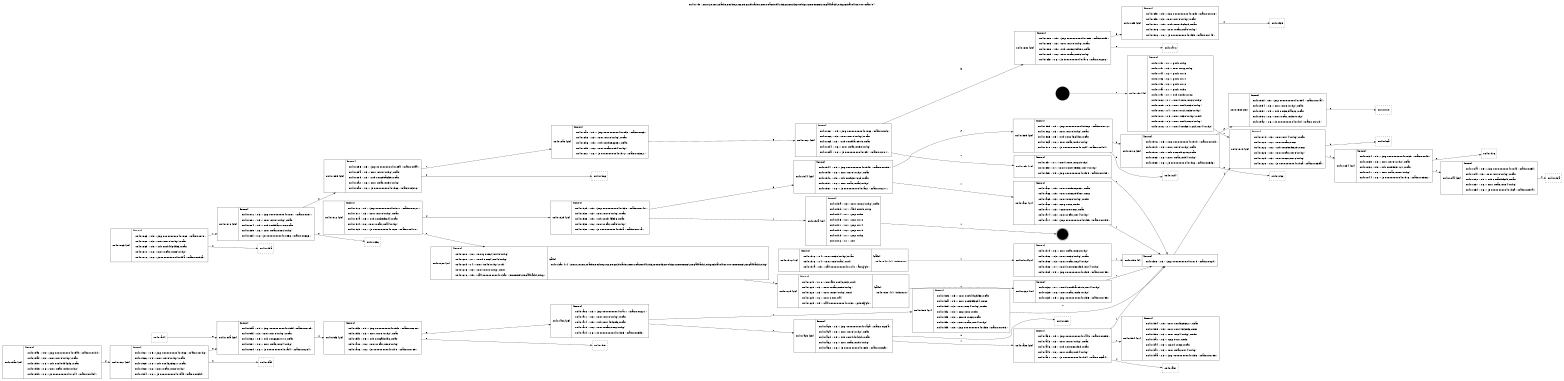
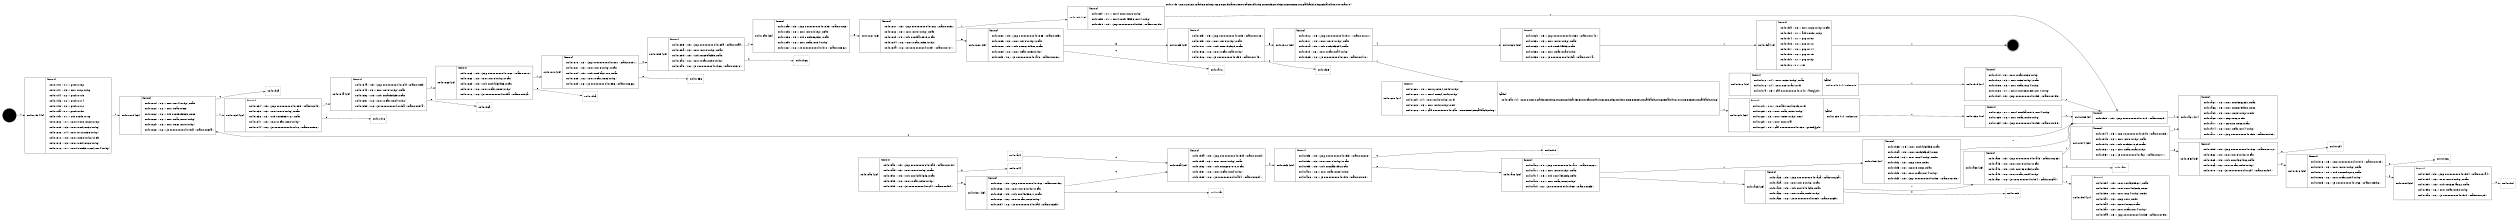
none -> (1268, 45)
none -> (430, 89)
none -> (1015, 168)
(721, 197) -> none
(1134, 239) -> (2172, 117)
